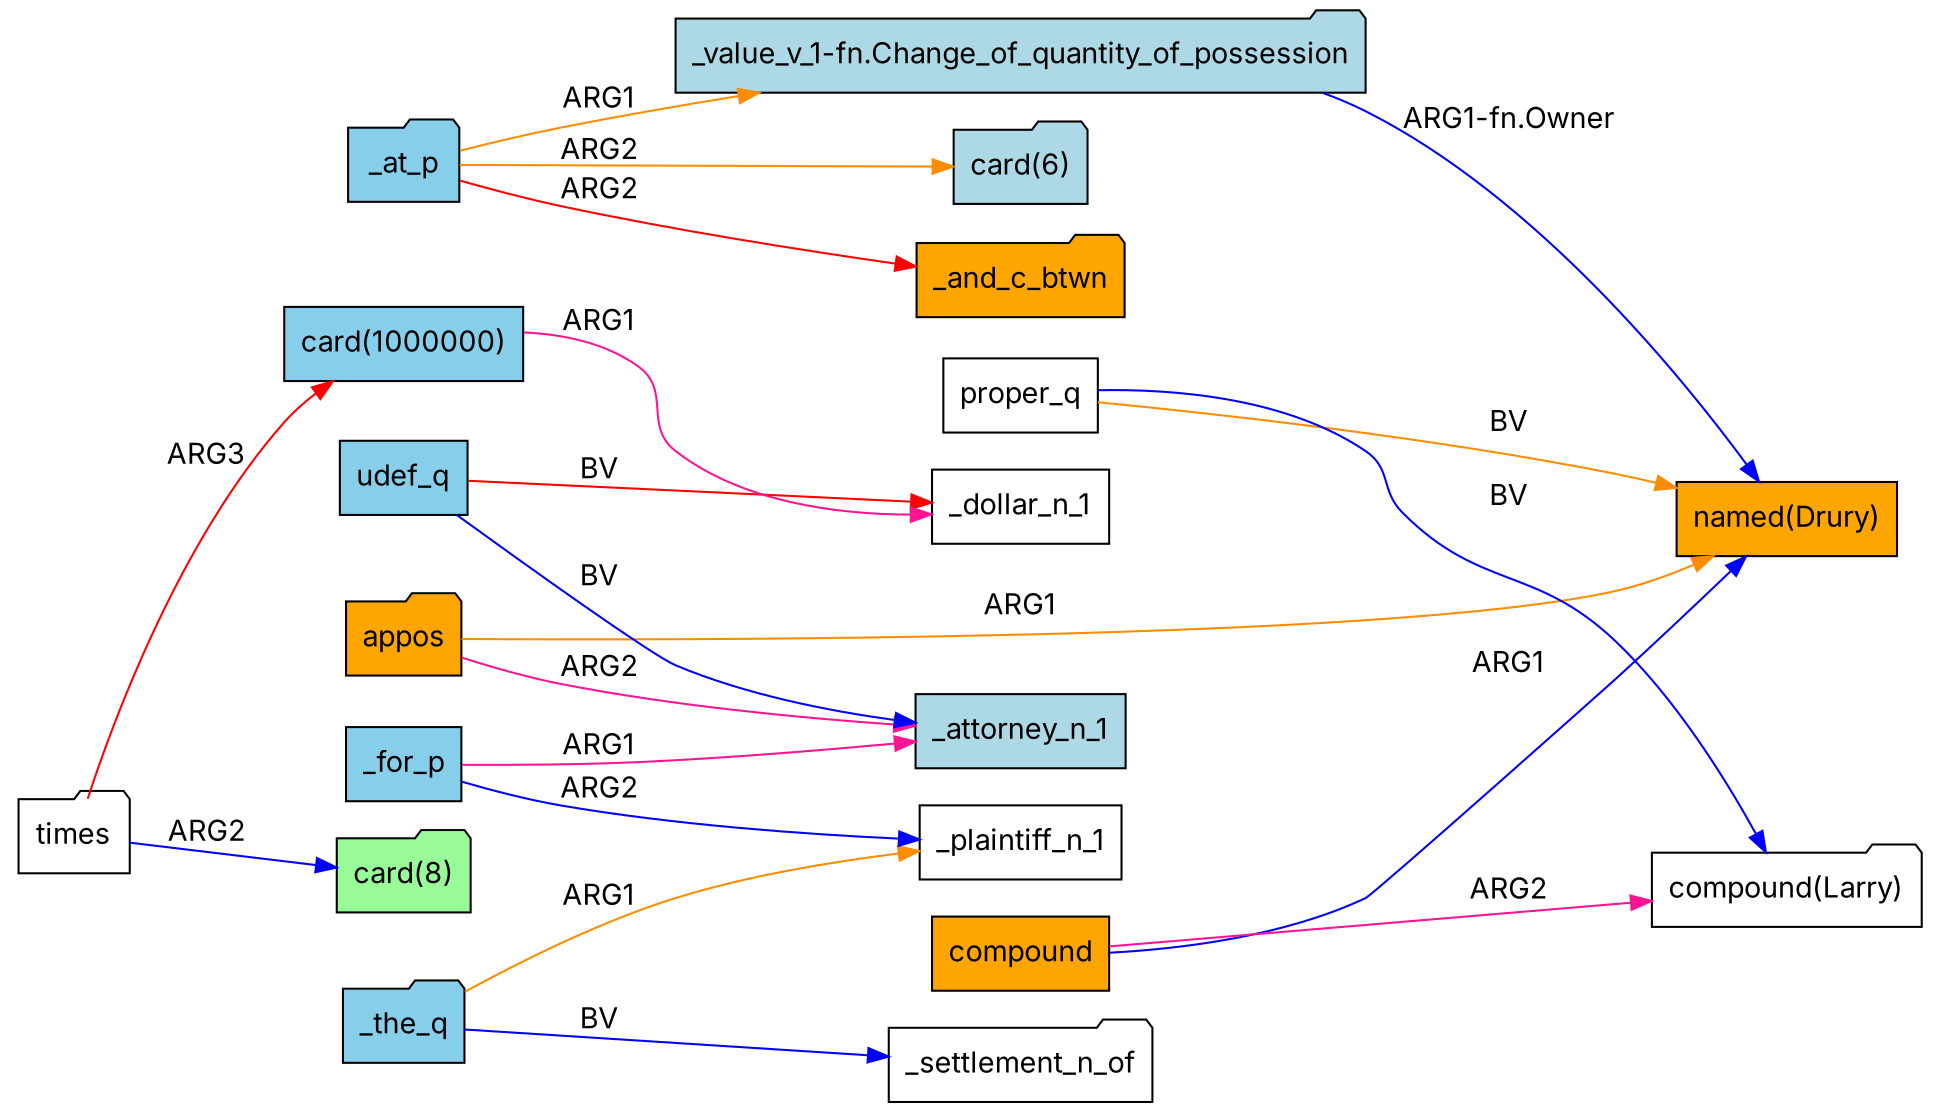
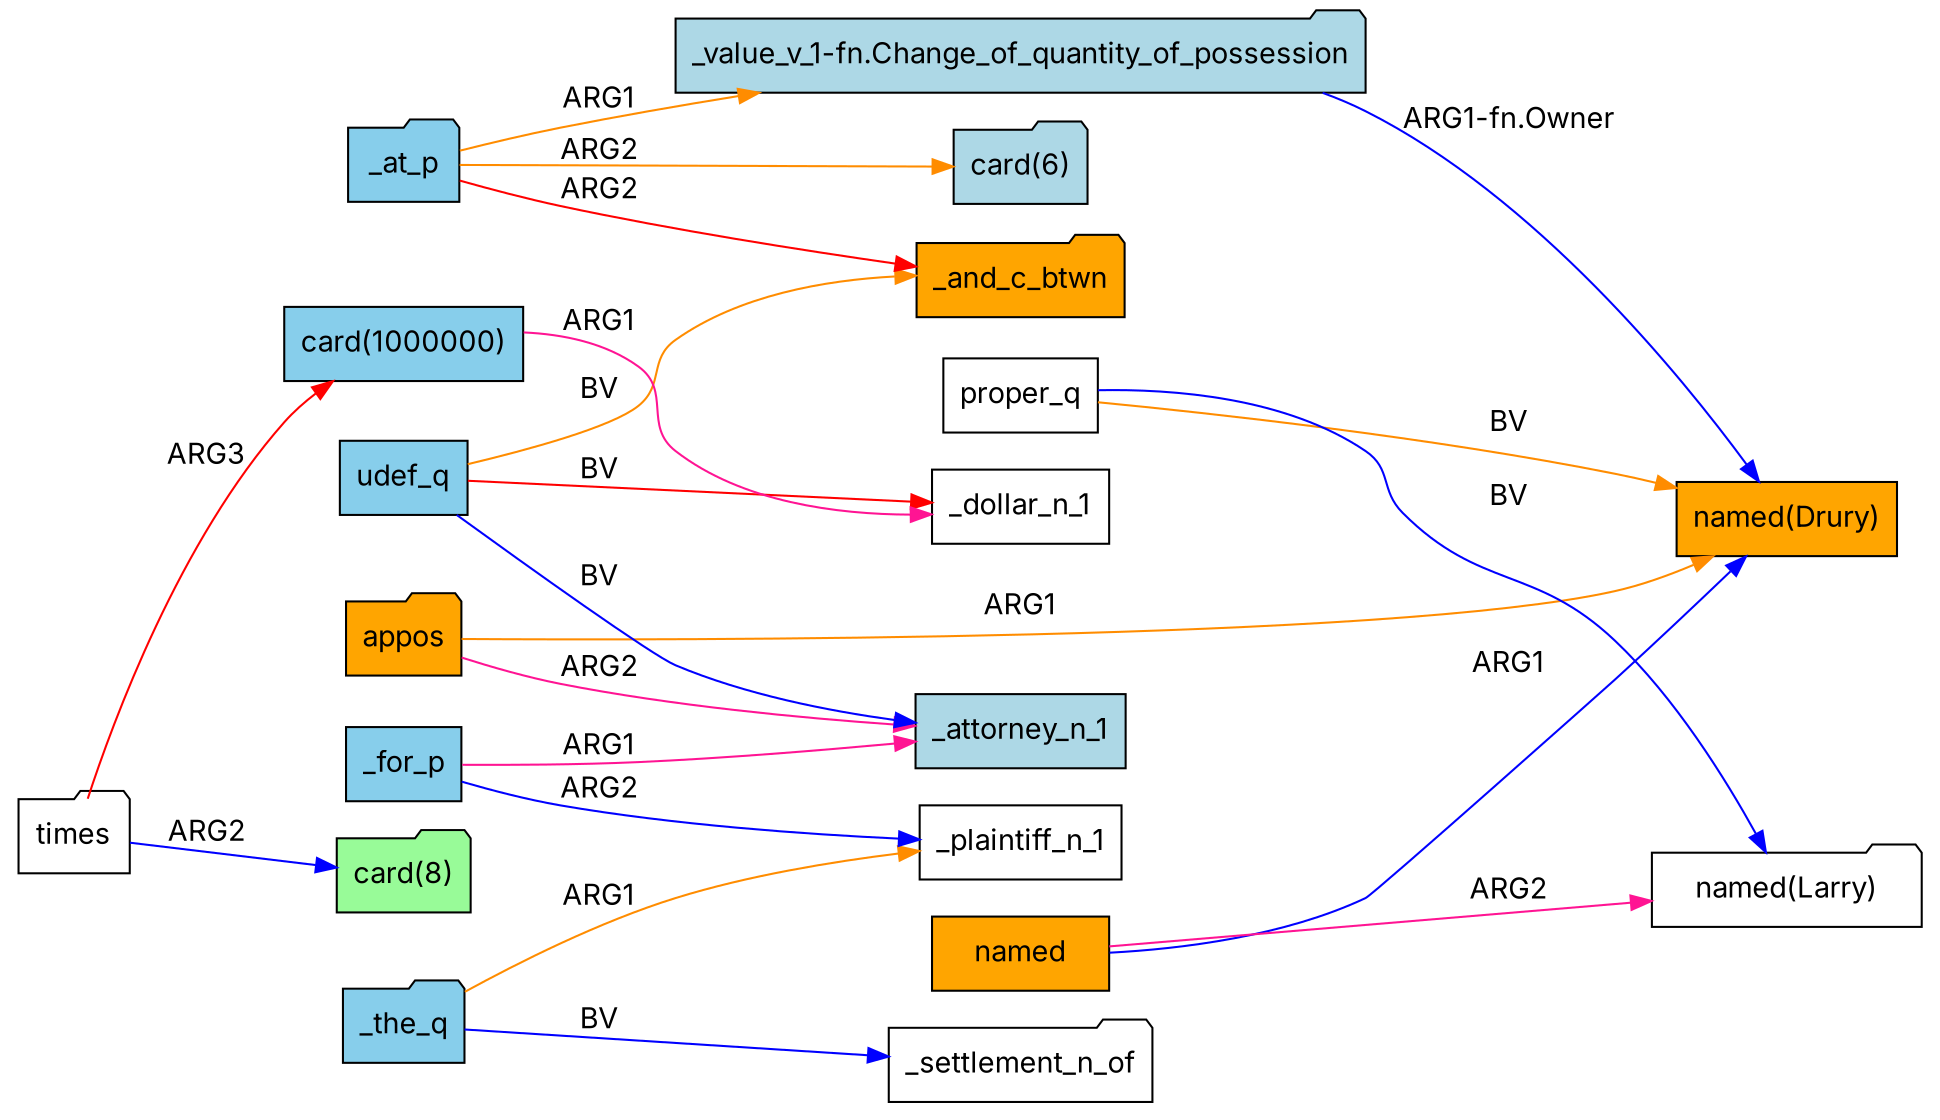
none -> (666, 350)
(1787, 890) -> (1787, 890)
(1021, 954) -> (1021, 954)
